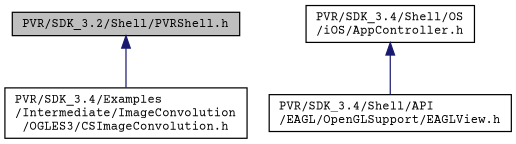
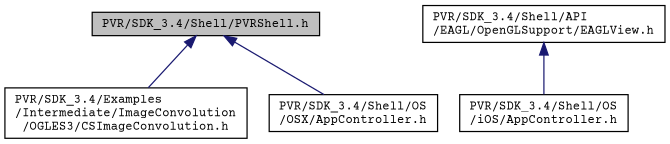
(126, 24) -> (206, 24)
(390, 75) -> (544, 75)
none -> (353, 113)
